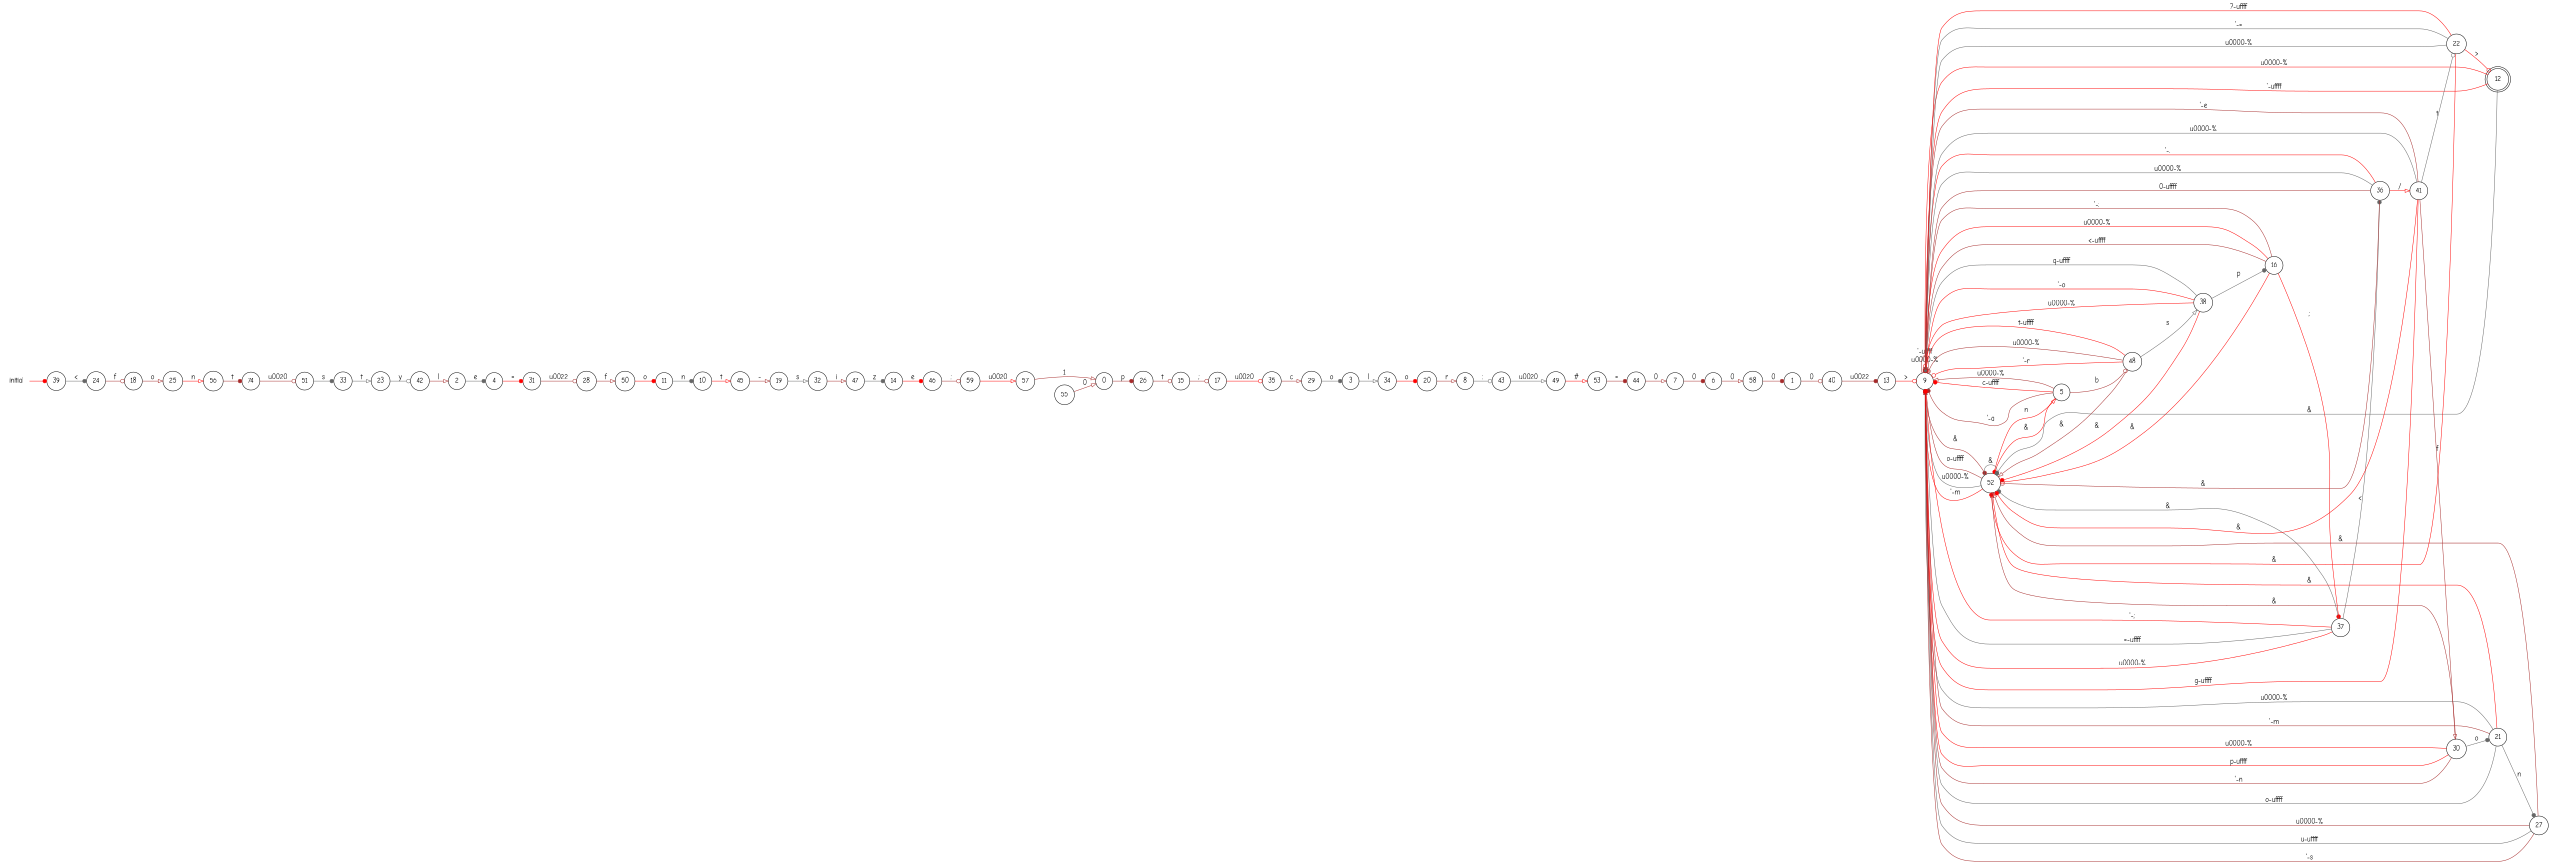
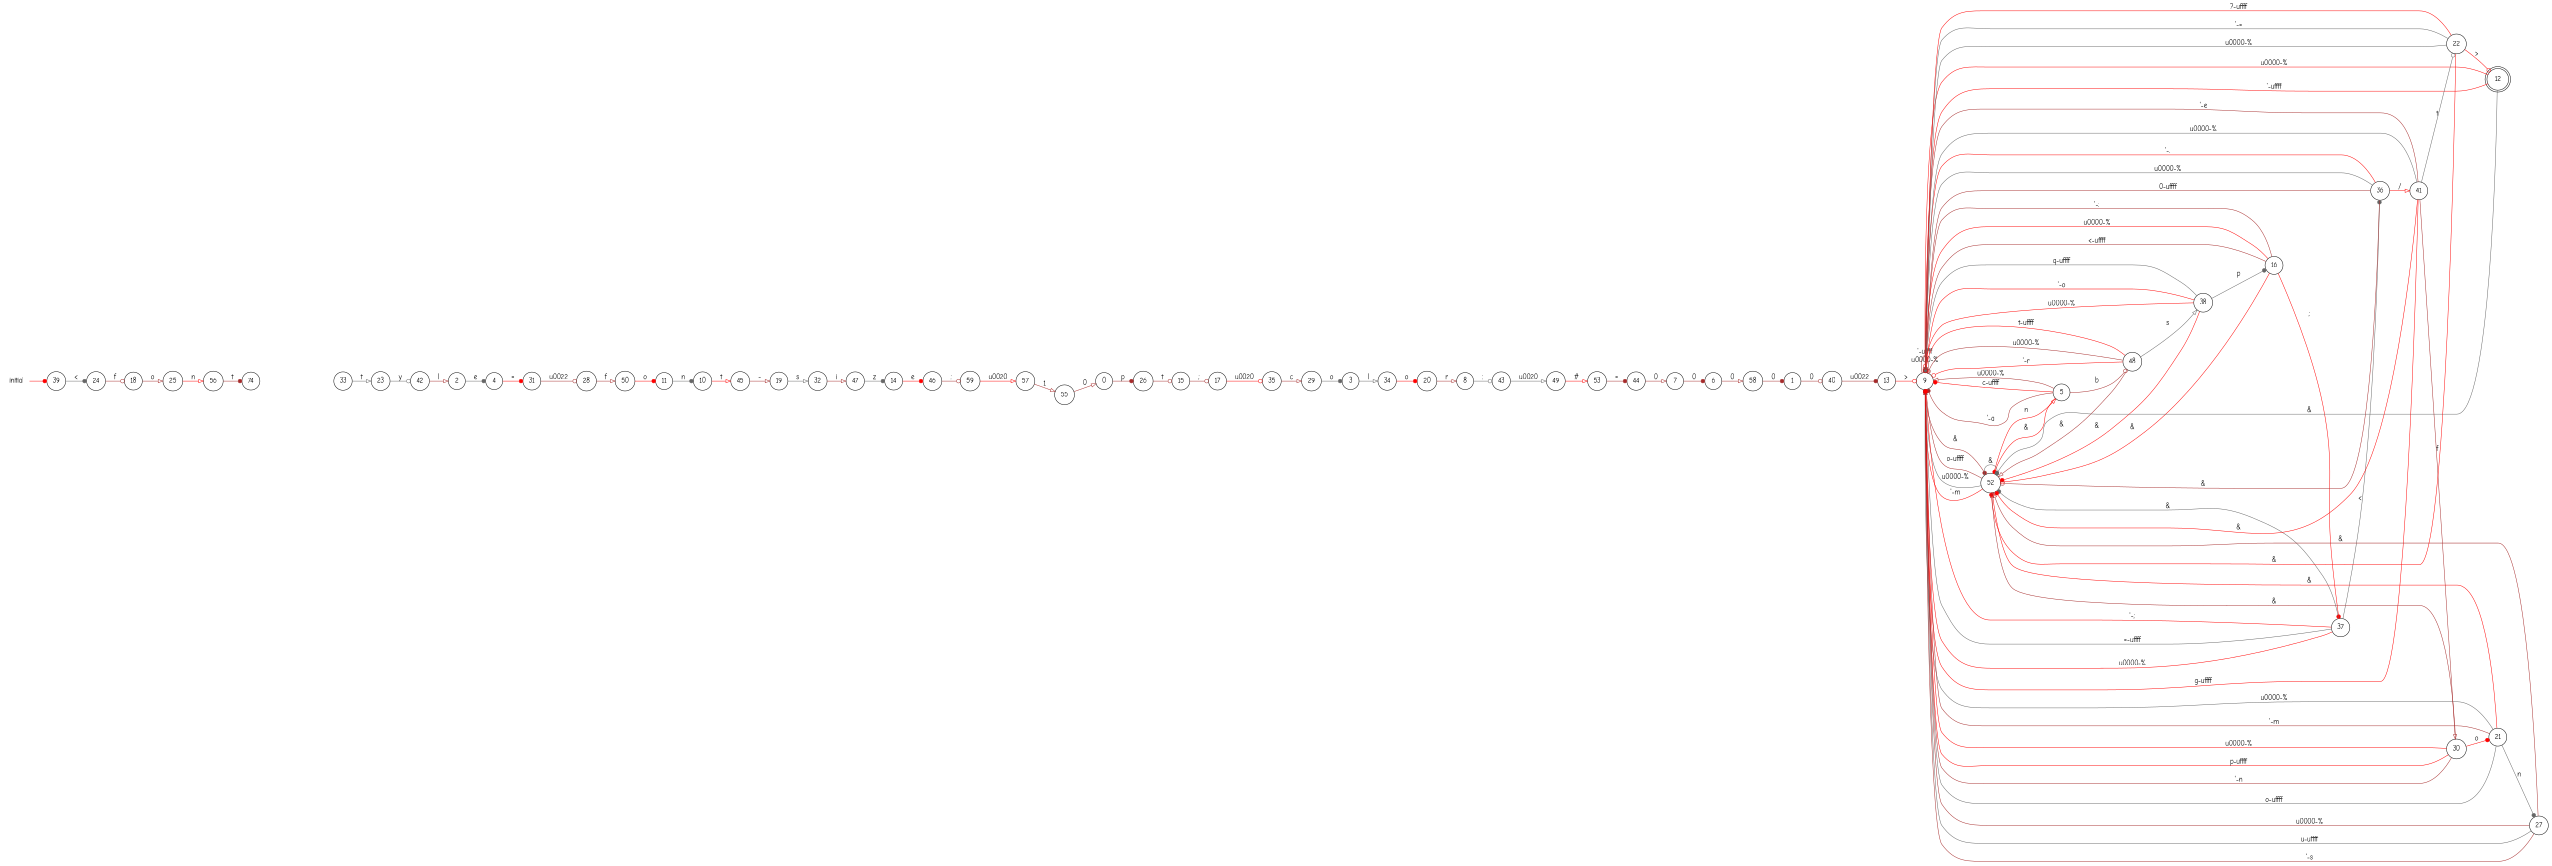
(1063, 377) -> (1043, 387)
(305, 381) -> none
(2476, 743) -> (2476, 743)
